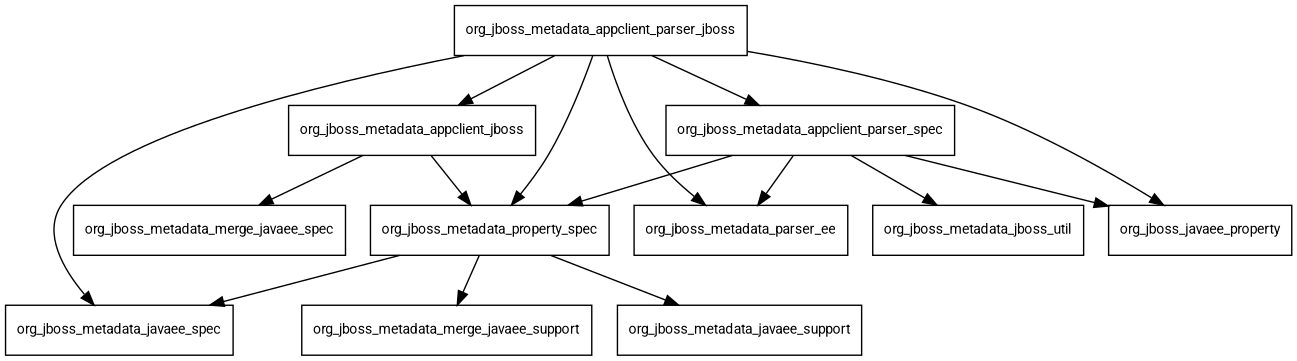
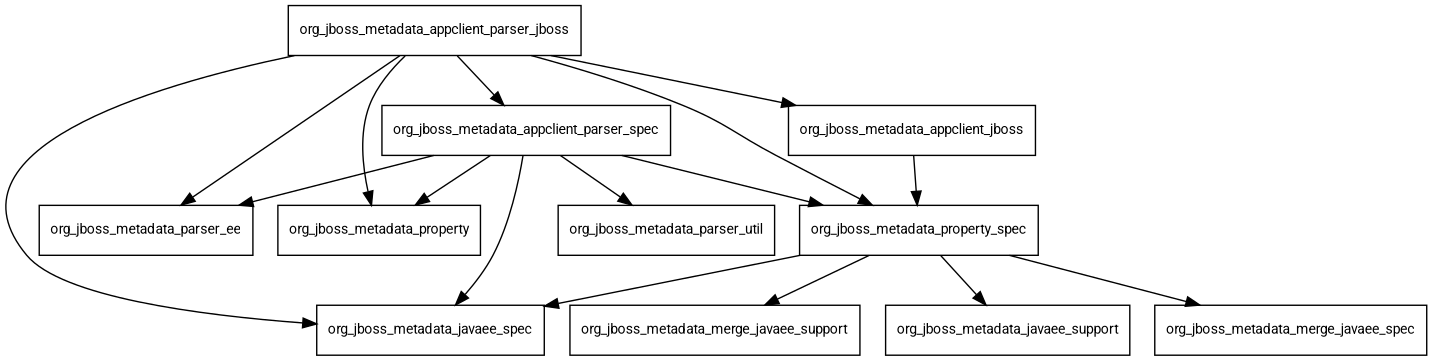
(317, 177) -> (1098, 278)
none -> (504, 230)
(978, 230) -> (666, 230)
(1200, 230) -> (379, 230)
